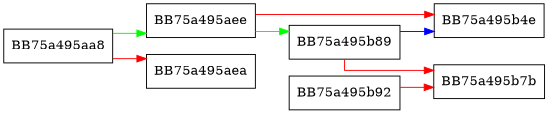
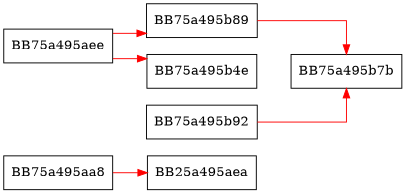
(268, 31) -> (125, 33)
(412, 31) -> none
(125, 33) -> none
(201, 71) -> (202, 173)
